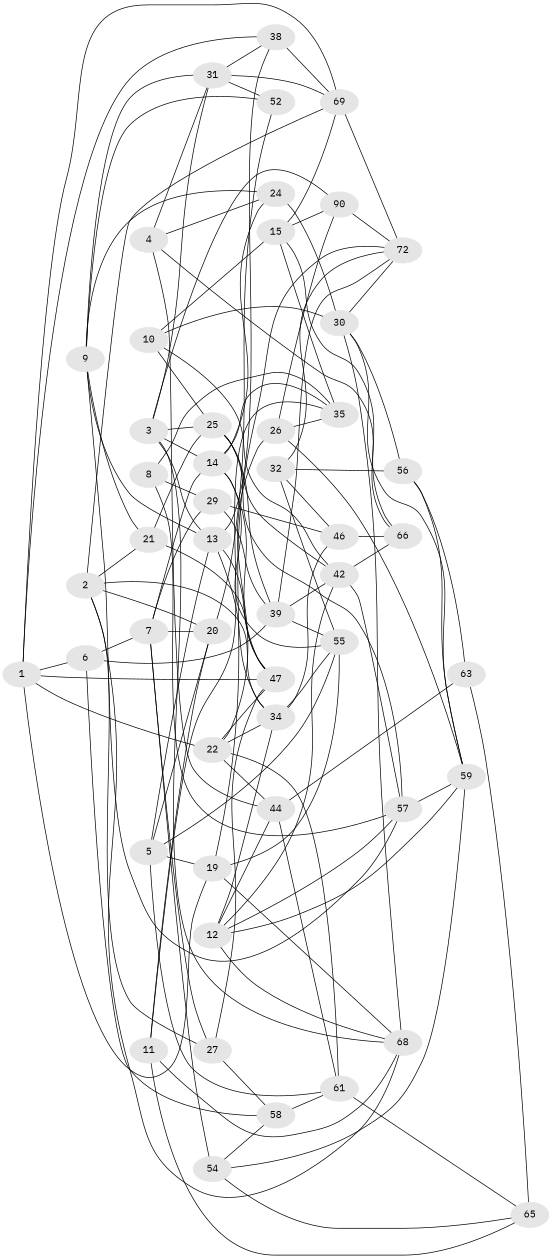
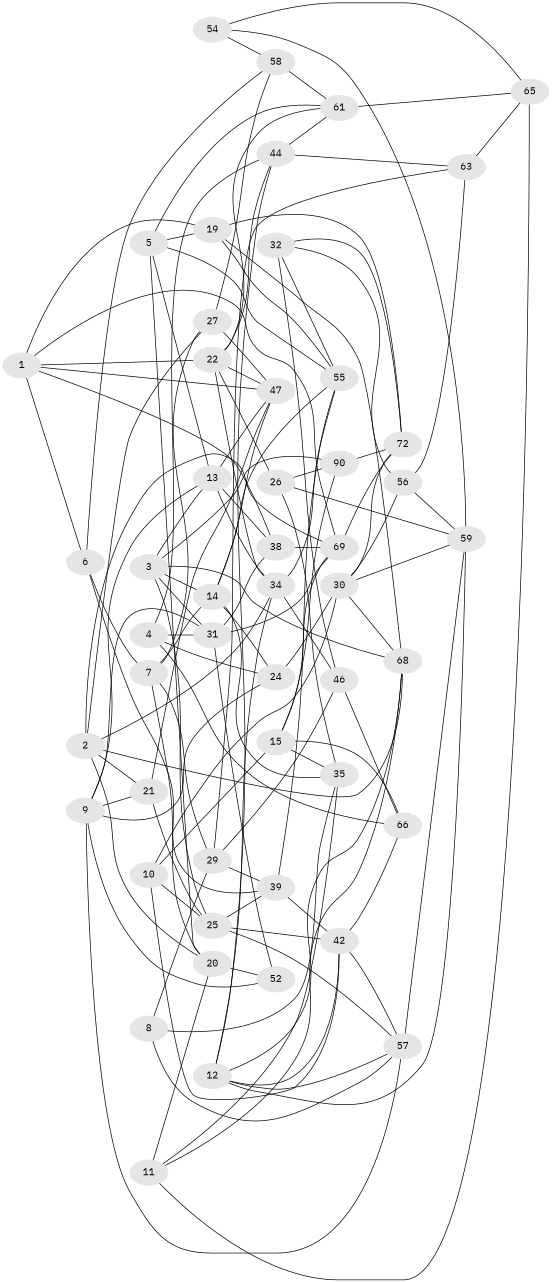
(300, 411) -> none
none -> (235, 415)
(180, 952) -> none
